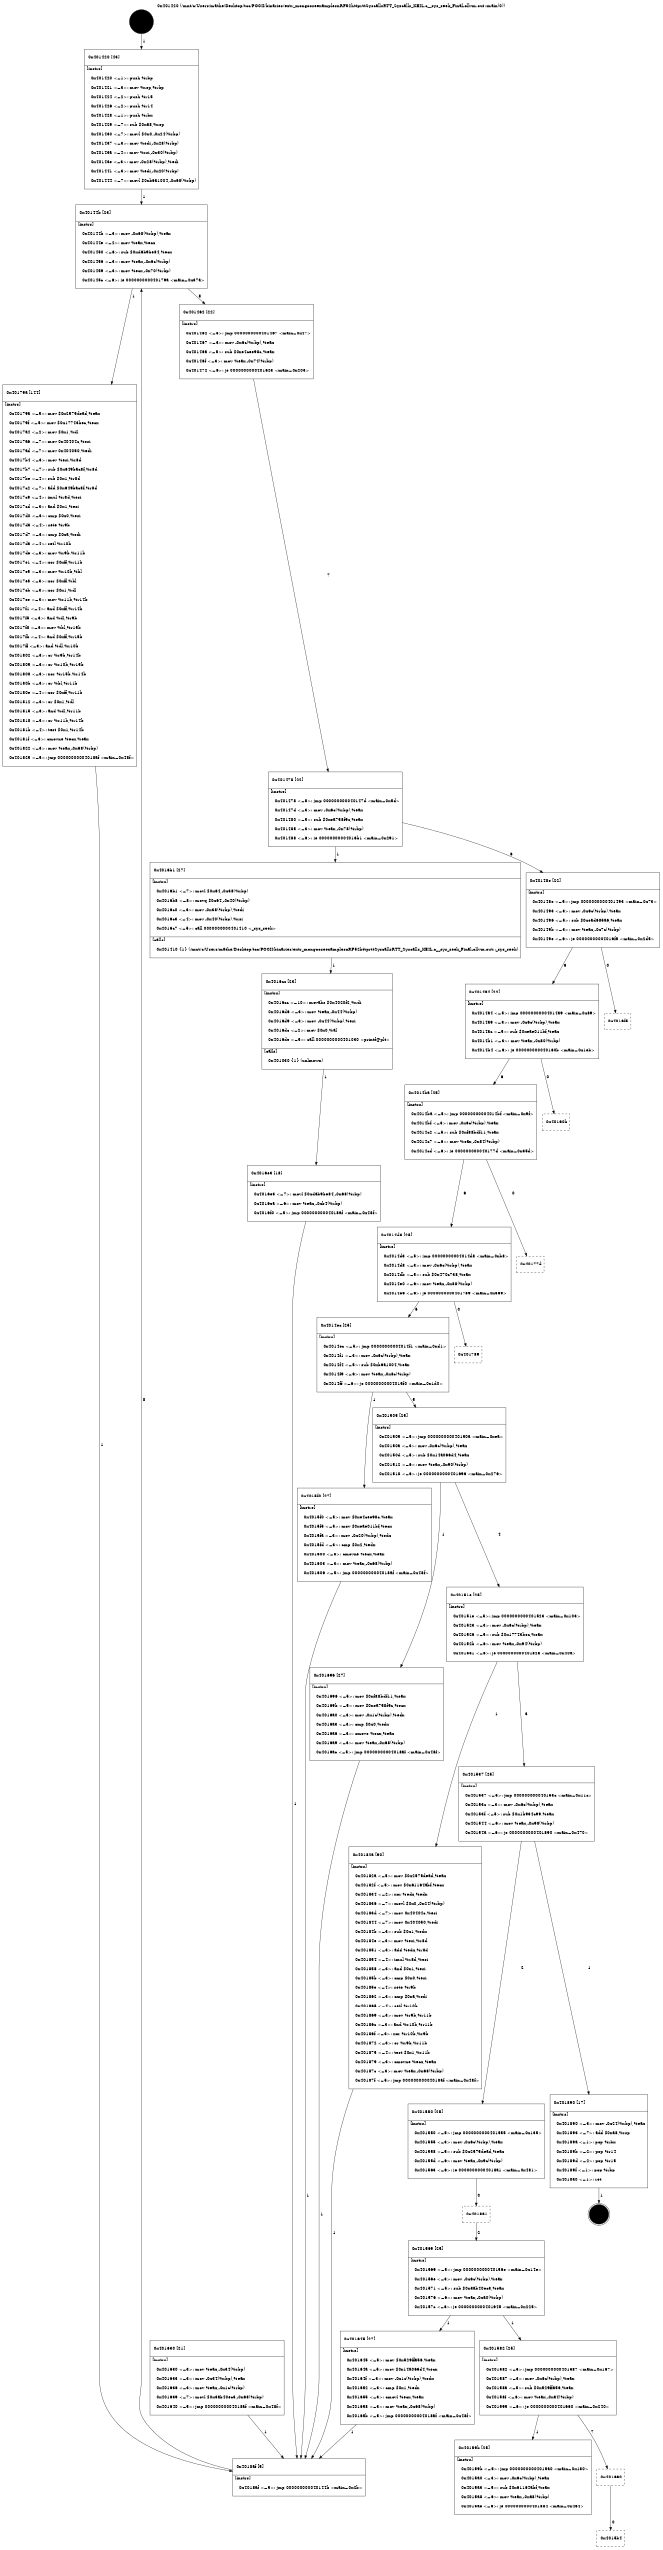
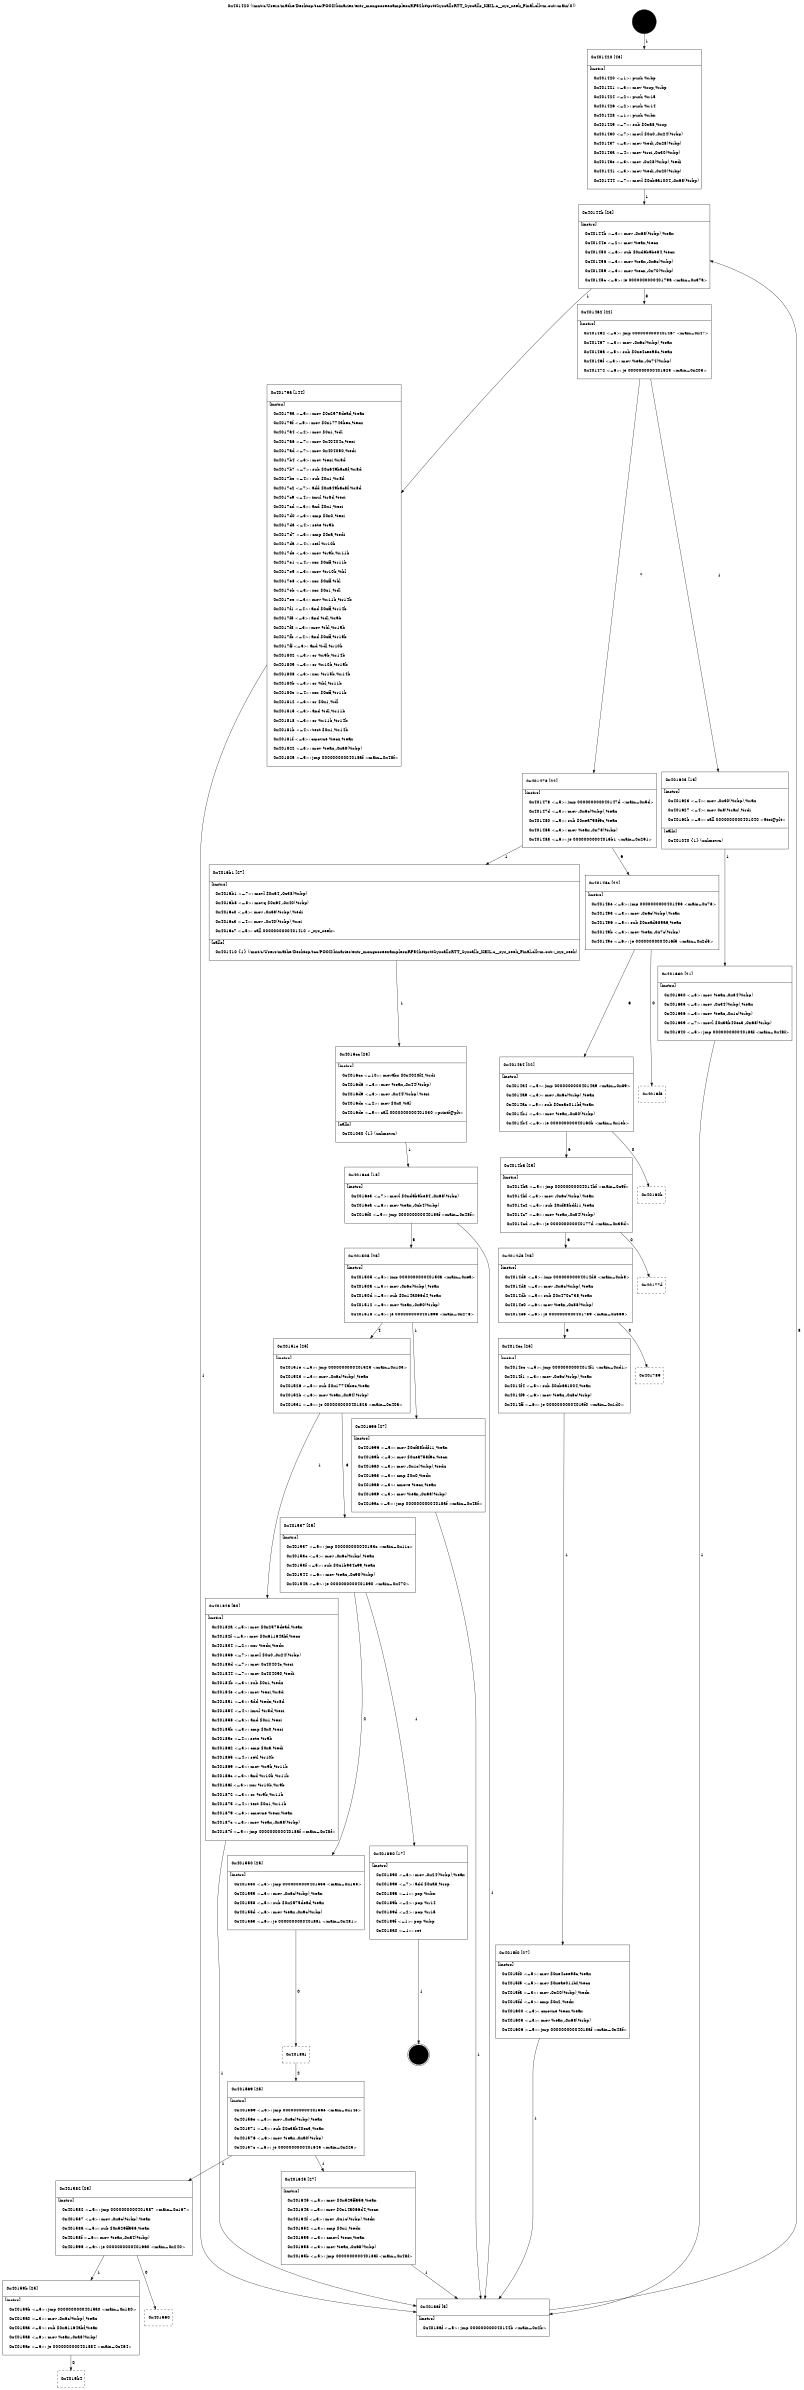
none -> (725, 810)
(410, 1399) -> (411, 1234)
(592, 2432) -> (146, 2273)
(611, 2506) -> (71, 2361)
